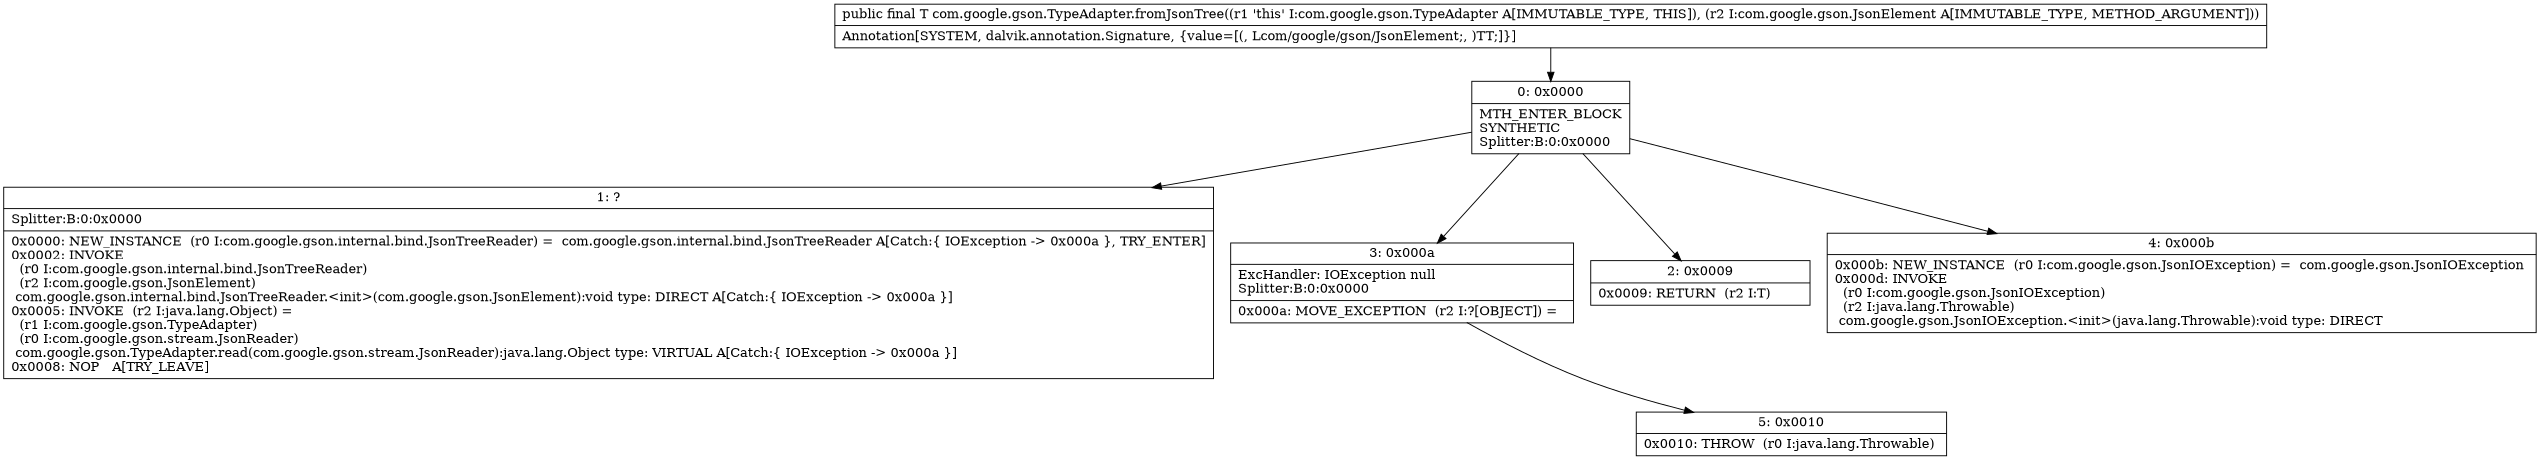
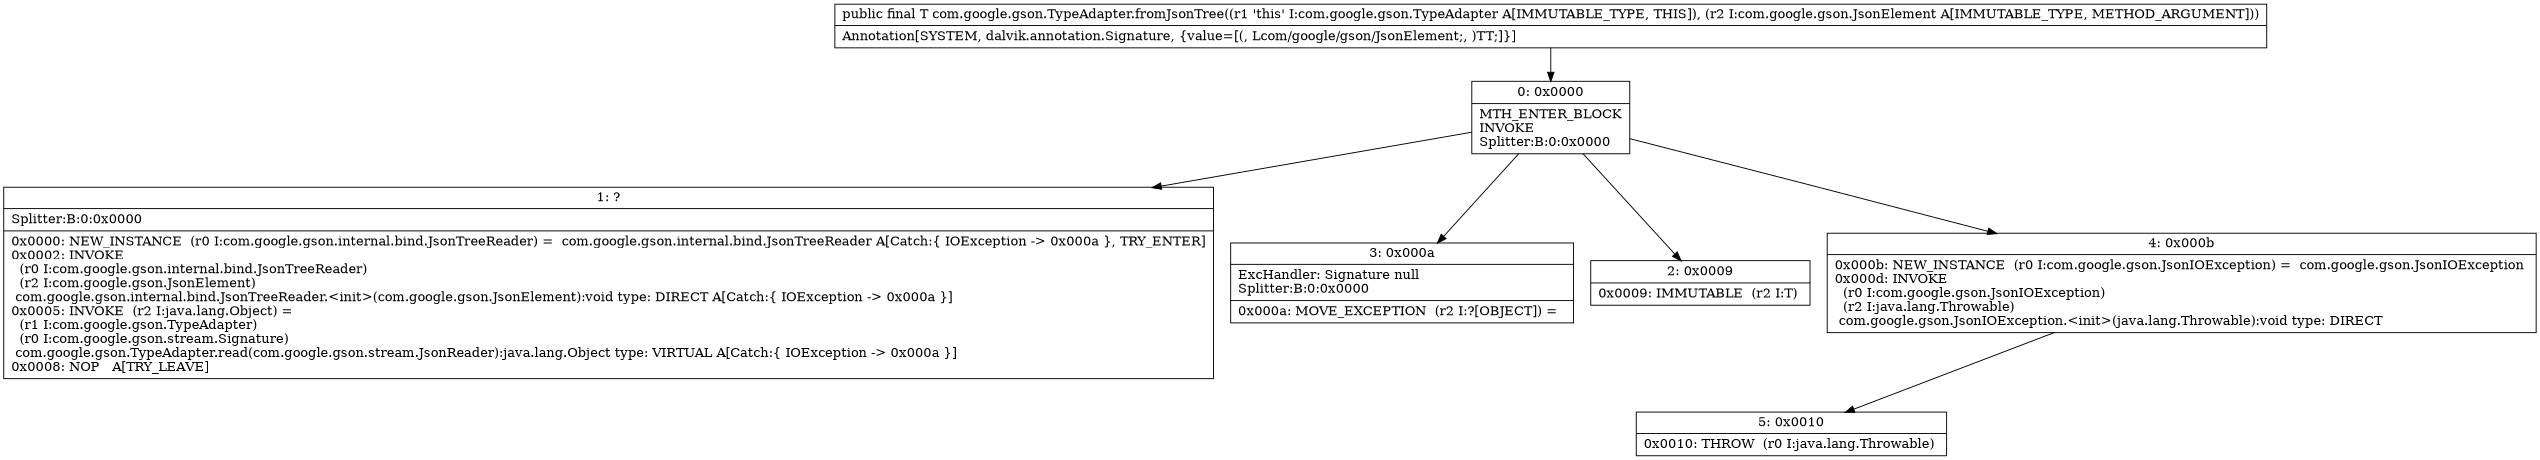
(1520, 128) -> (1507, 128)
(1337, 275) -> (1329, 275)
(1686, 294) -> (1700, 294)
(155, 339) -> (150, 339)
(1572, 375) -> (1954, 371)
